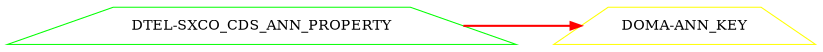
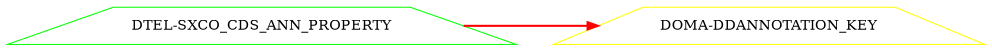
(685, 26) -> (769, 26)
